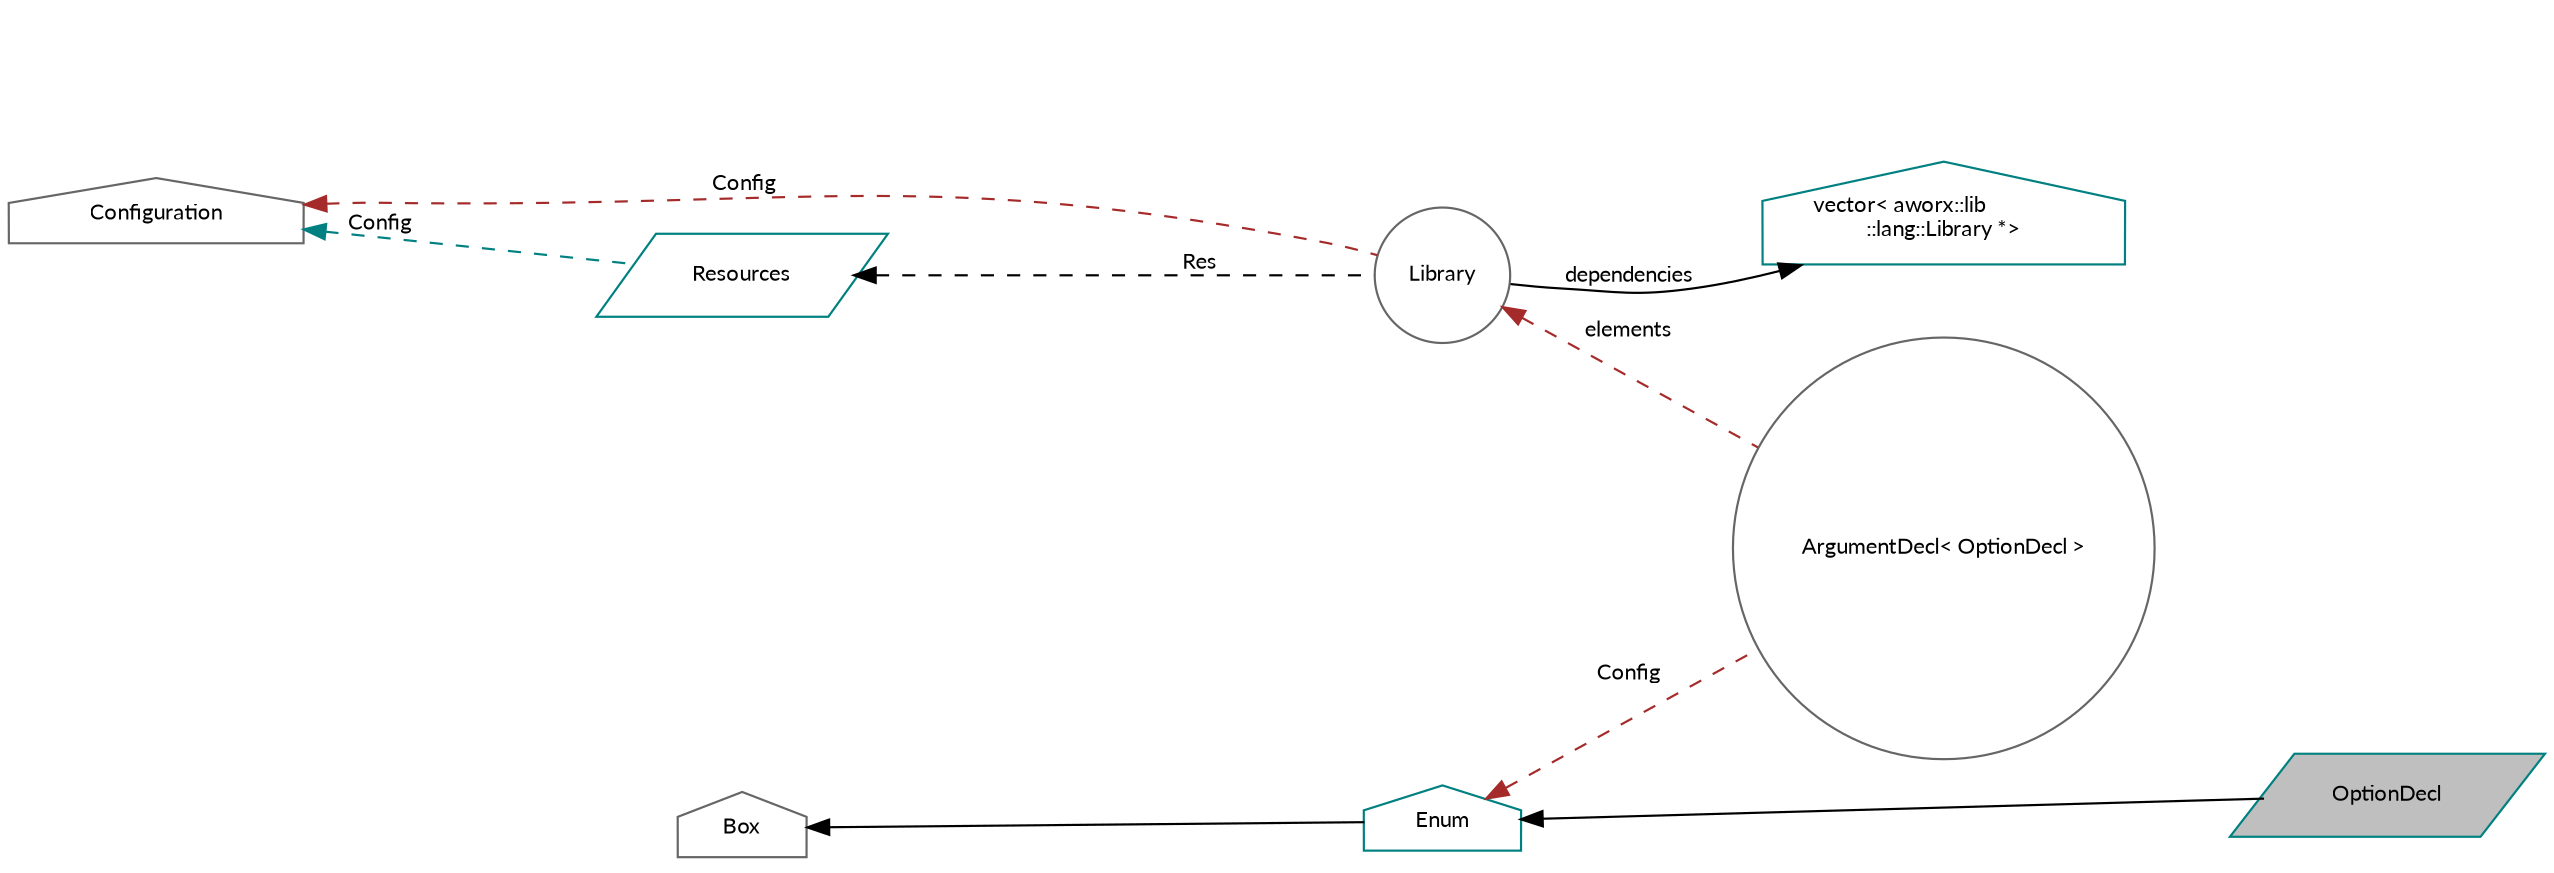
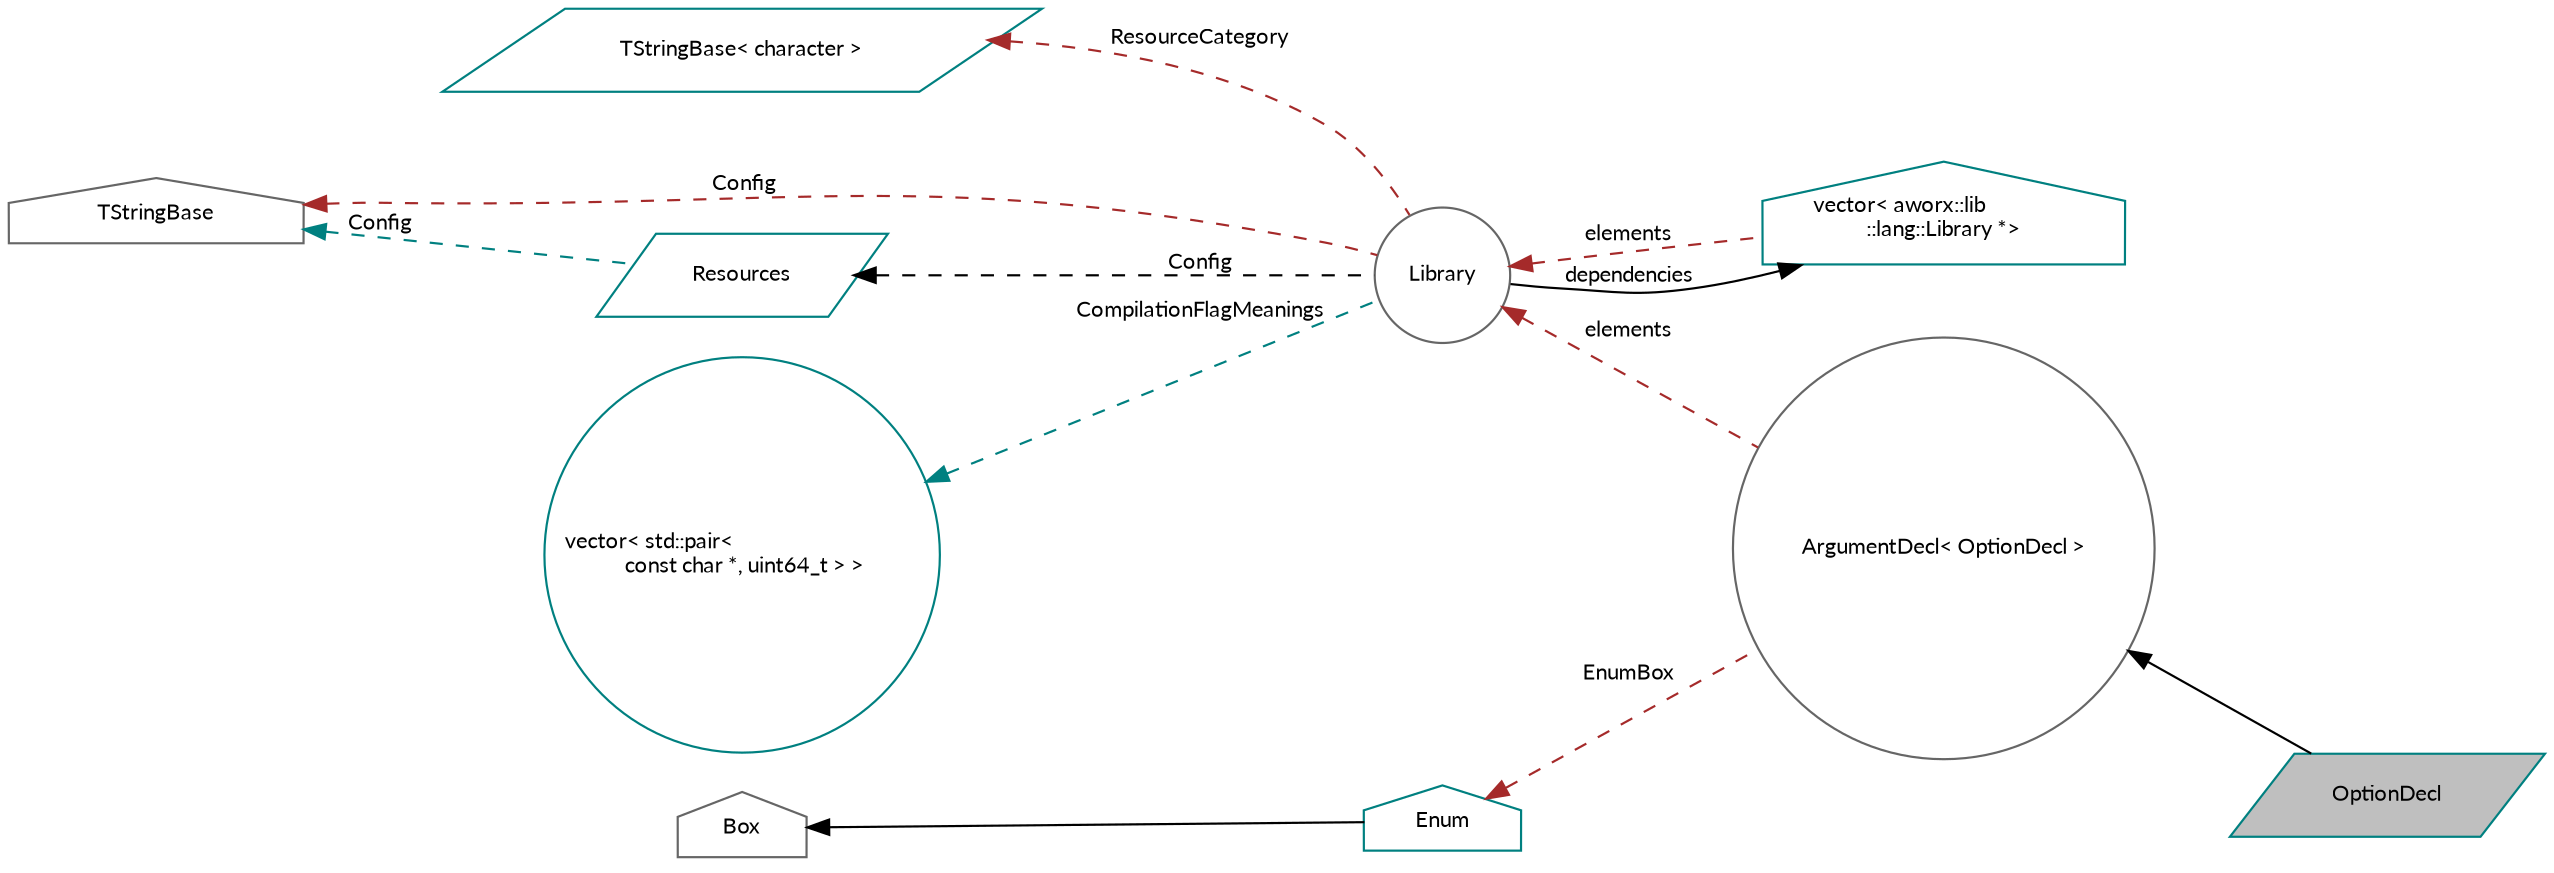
none -> (742, 50)
(156, 214) -> (156, 214)
none -> (1647, 250)
(1198, 263) -> (1198, 263)
none -> (742, 555)
(1627, 674) -> (1627, 674)
(1904, 809) -> (2230, 708)
